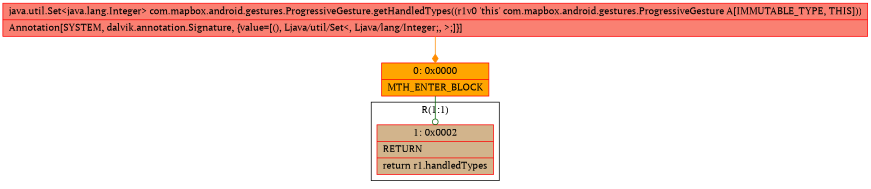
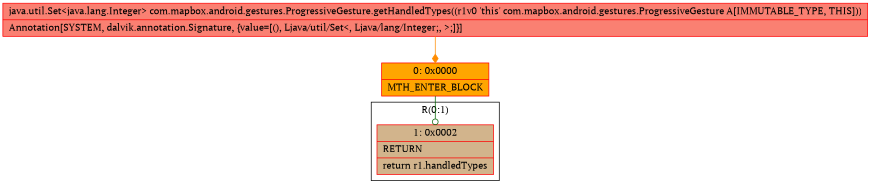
(435, 110) -> (435, 110)
